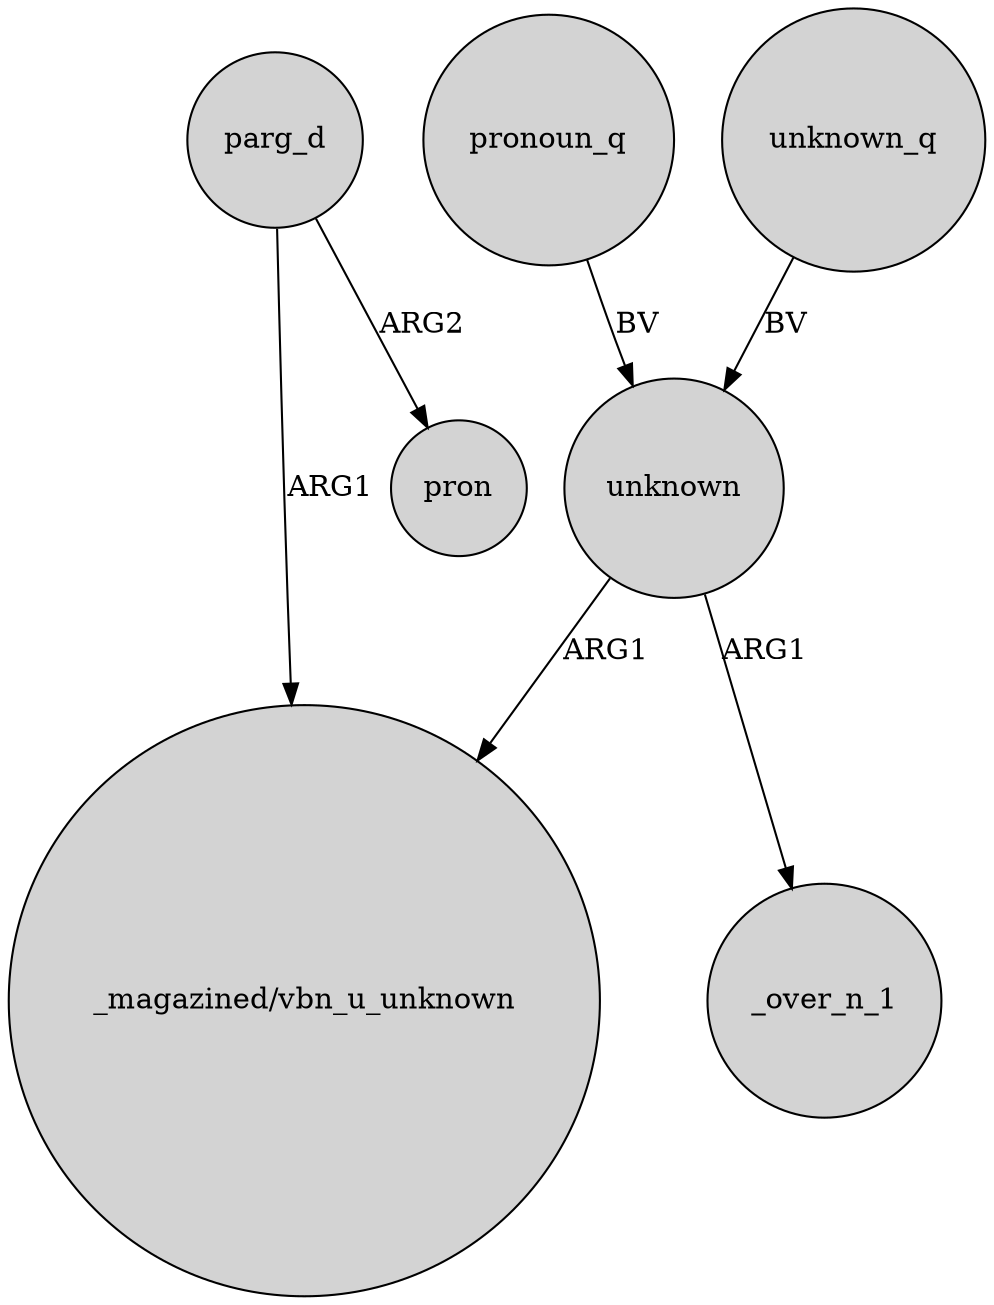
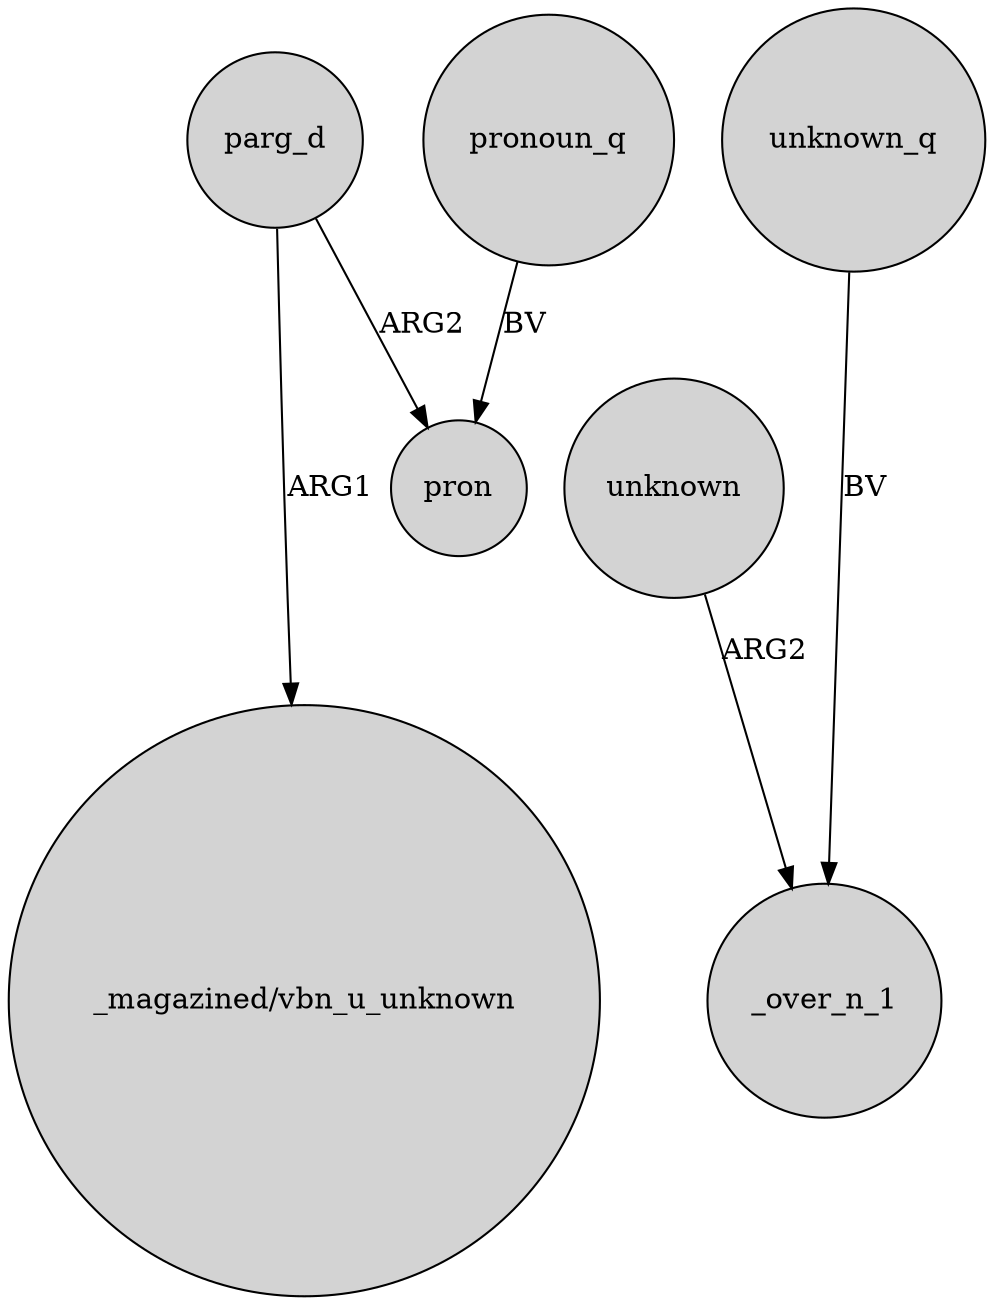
(605, 313) -> (499, 332)
(764, 314) -> (839, 567)
(765, 651) -> (765, 651)
(550, 661) -> none
